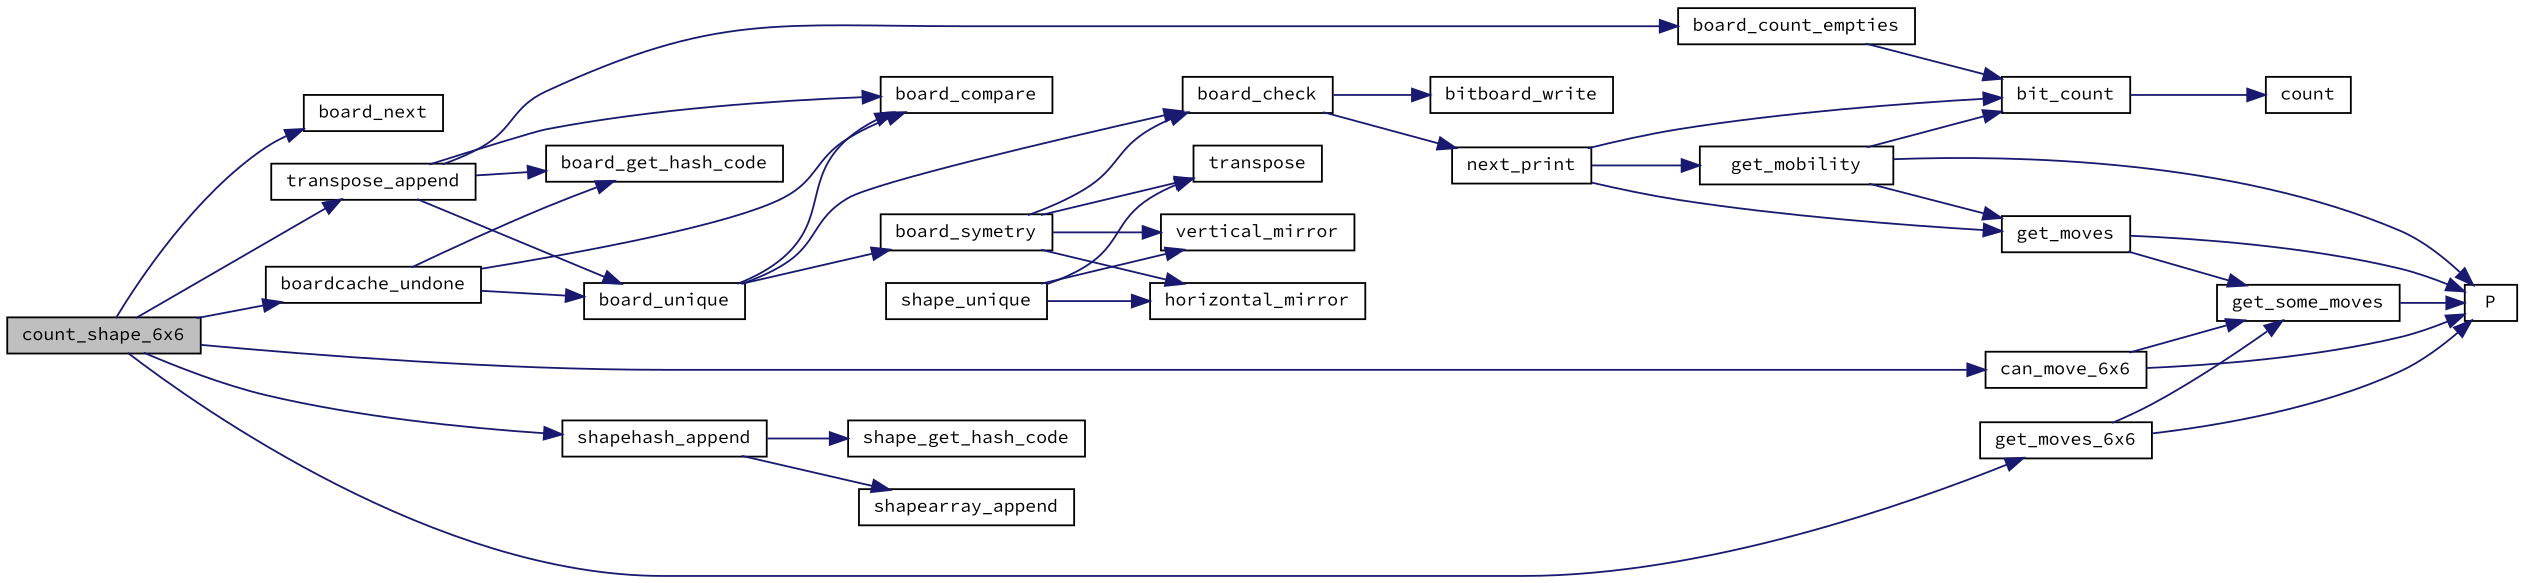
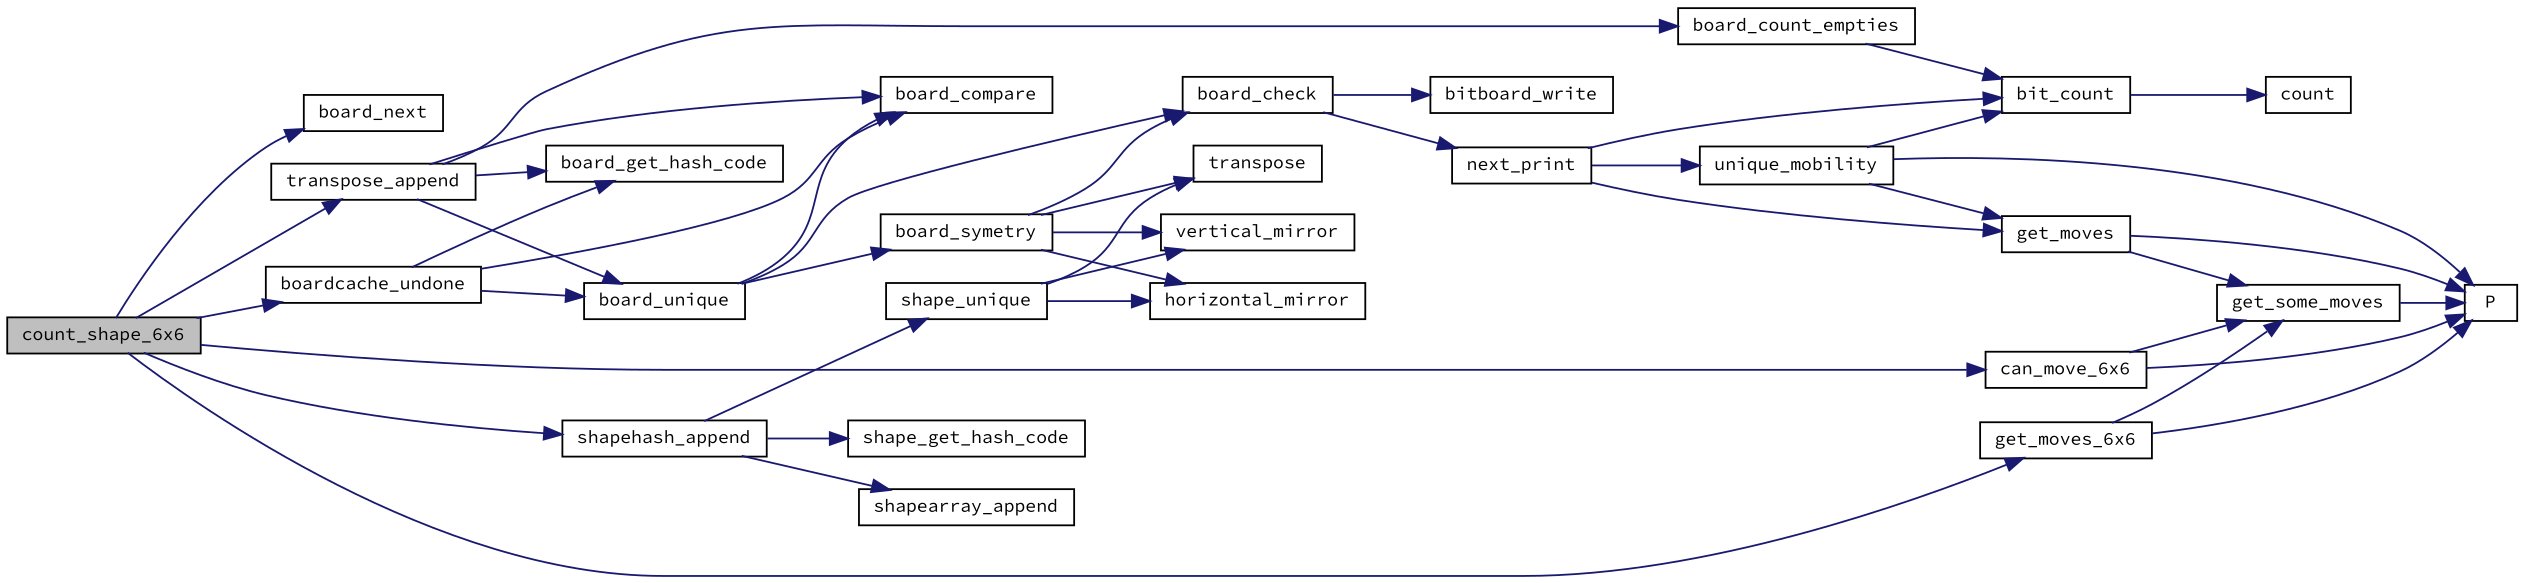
(1797, 165) -> (1797, 165)
none -> (792, 381)
